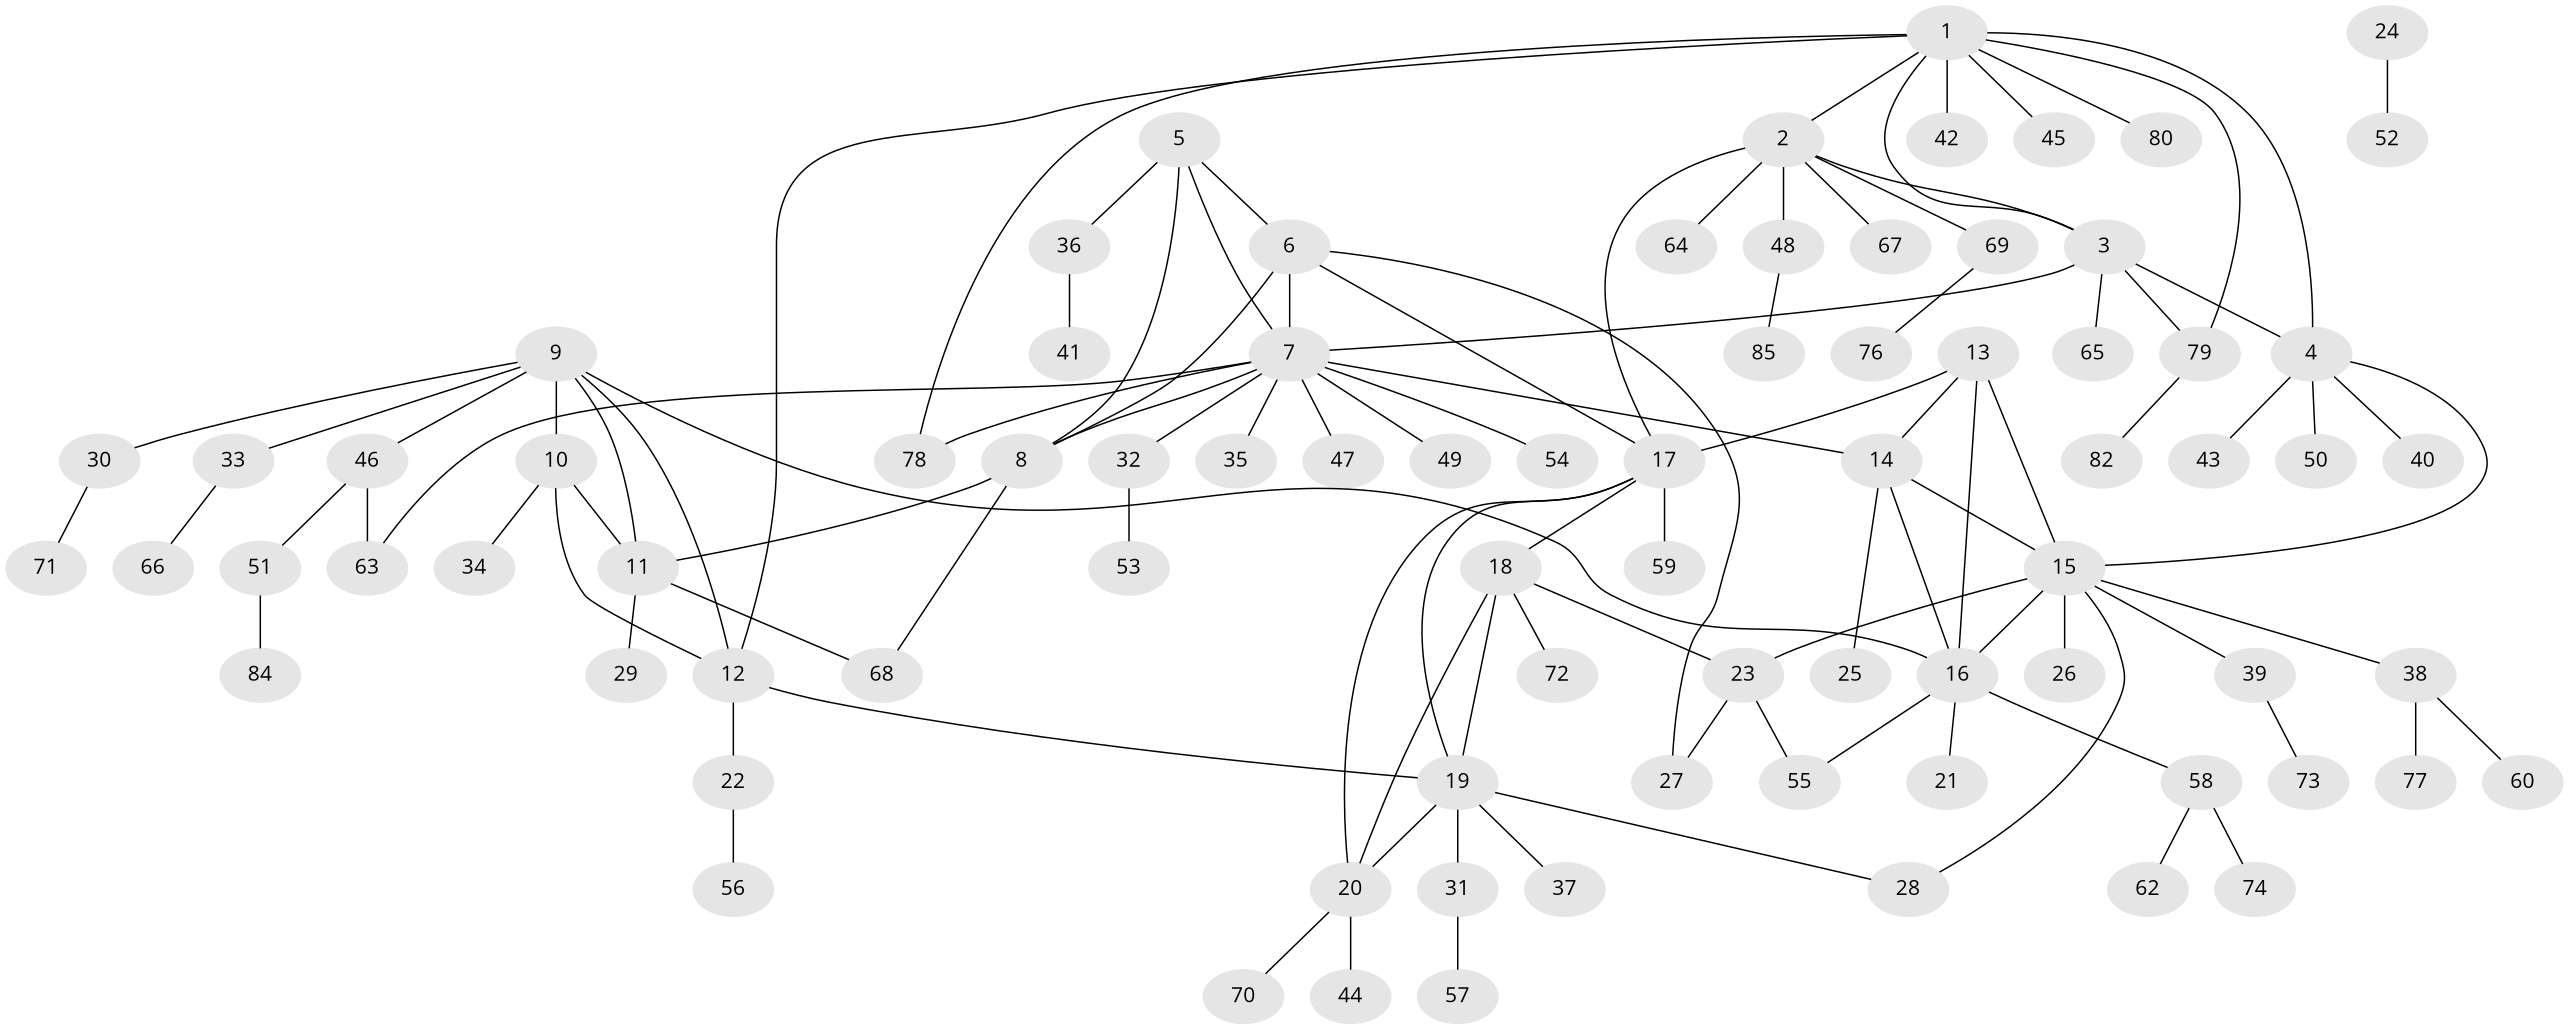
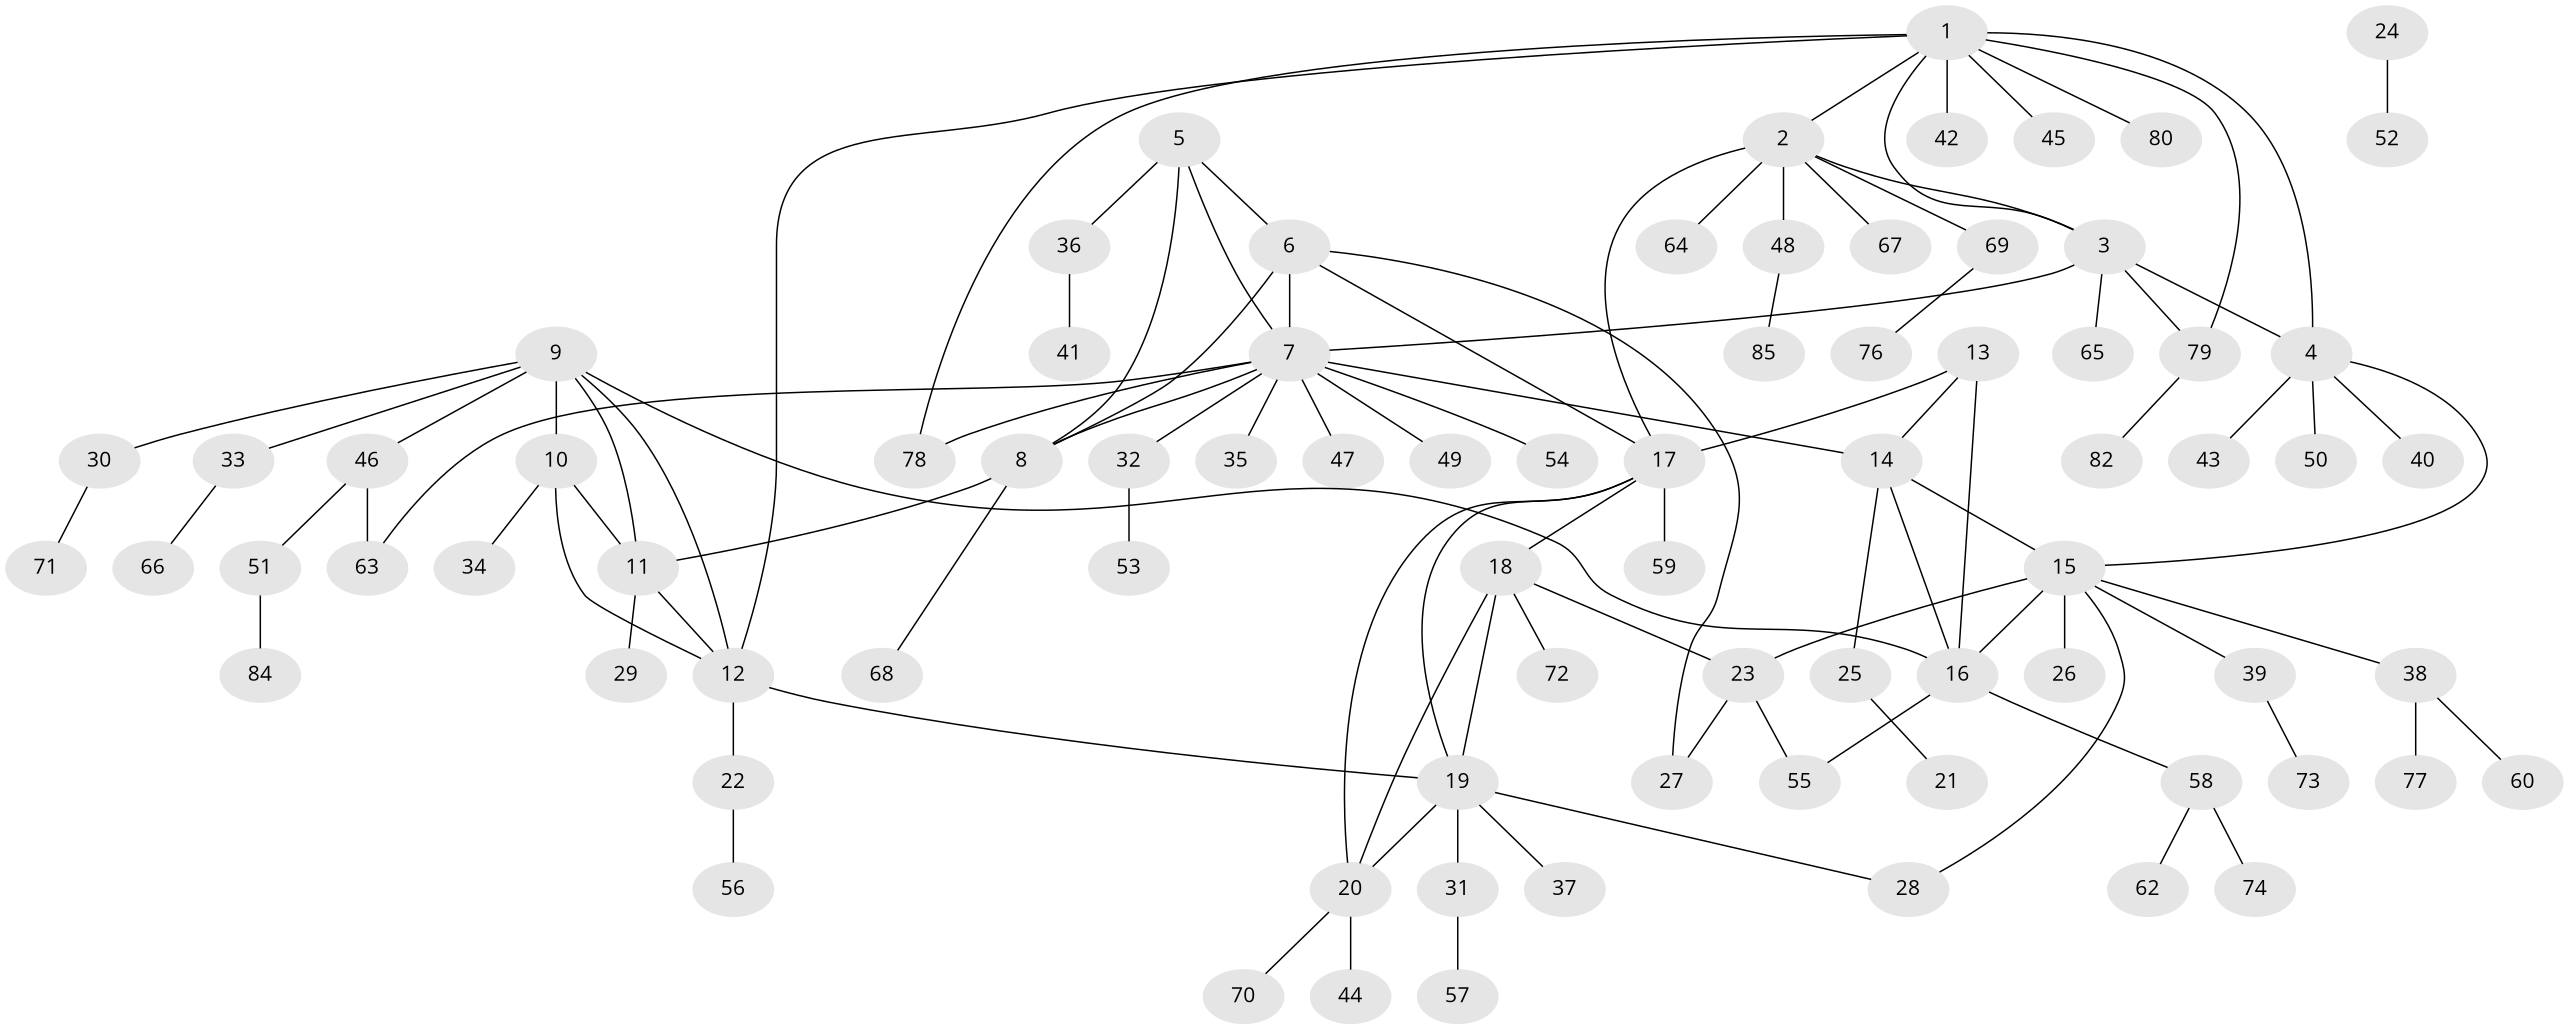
(2022, 461) -> none
(760, 622) -> (686, 622)
(1952, 729) -> (1899, 729)
